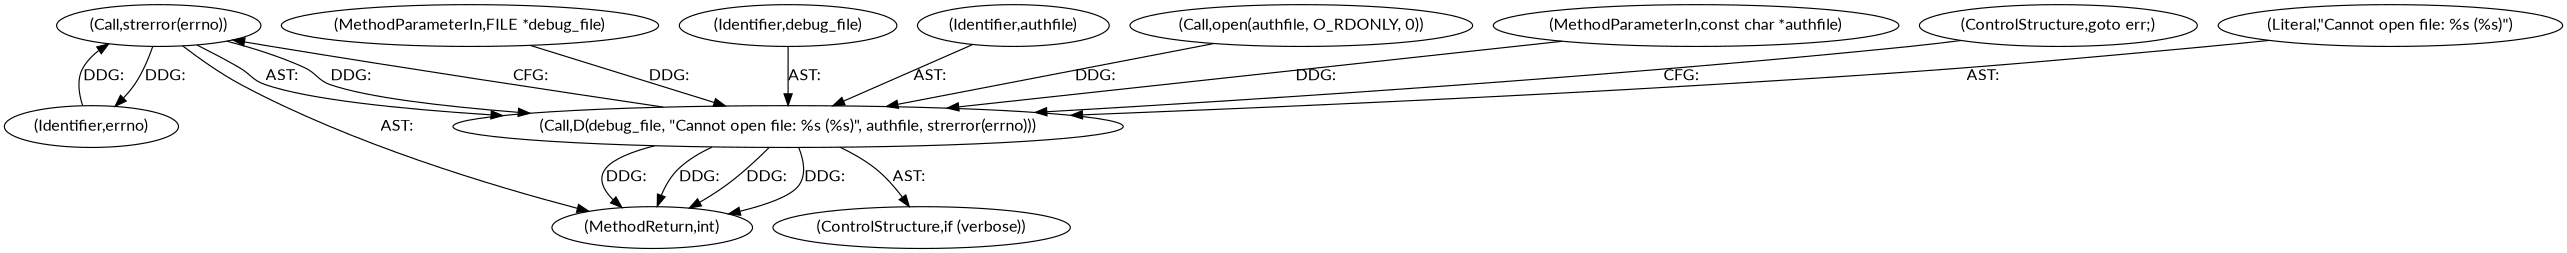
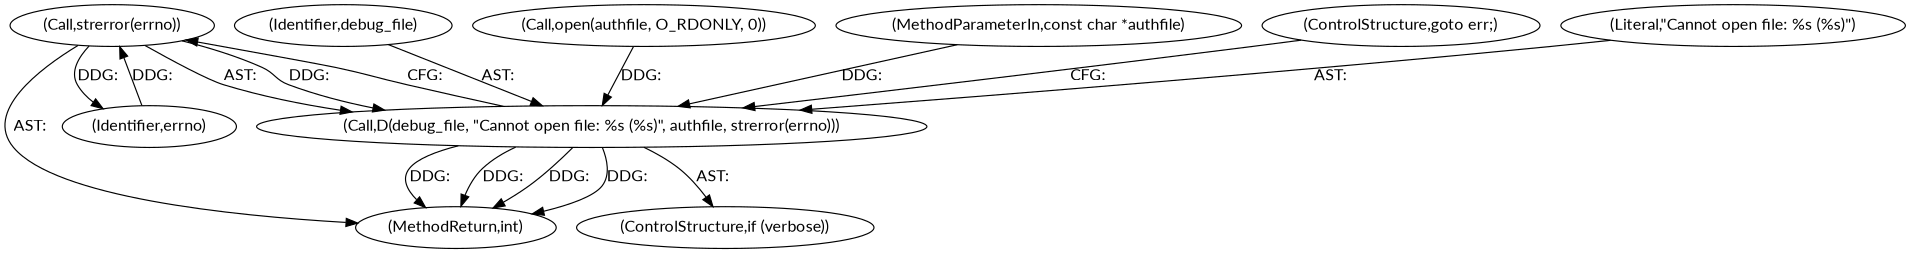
(470, 26) -> none
(1013, 26) -> none
